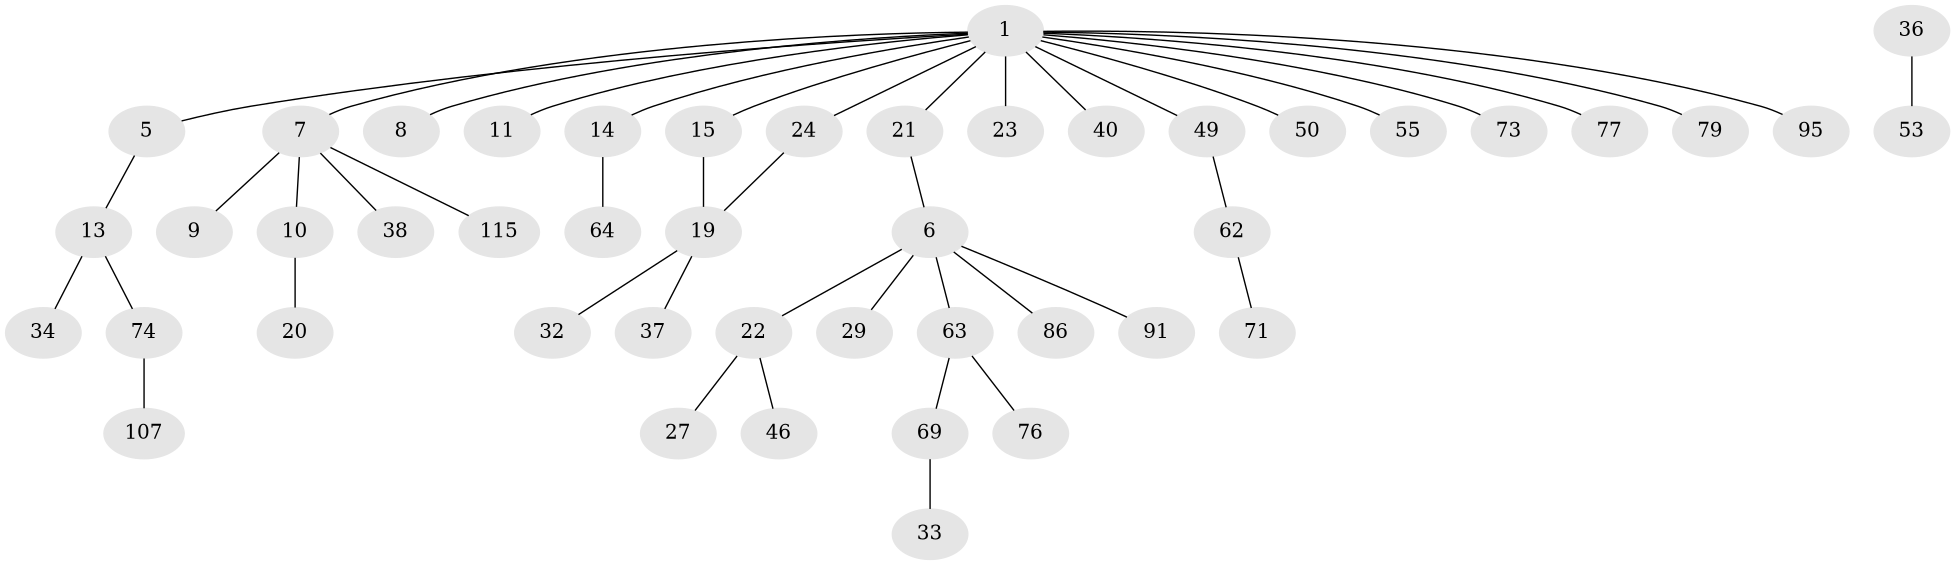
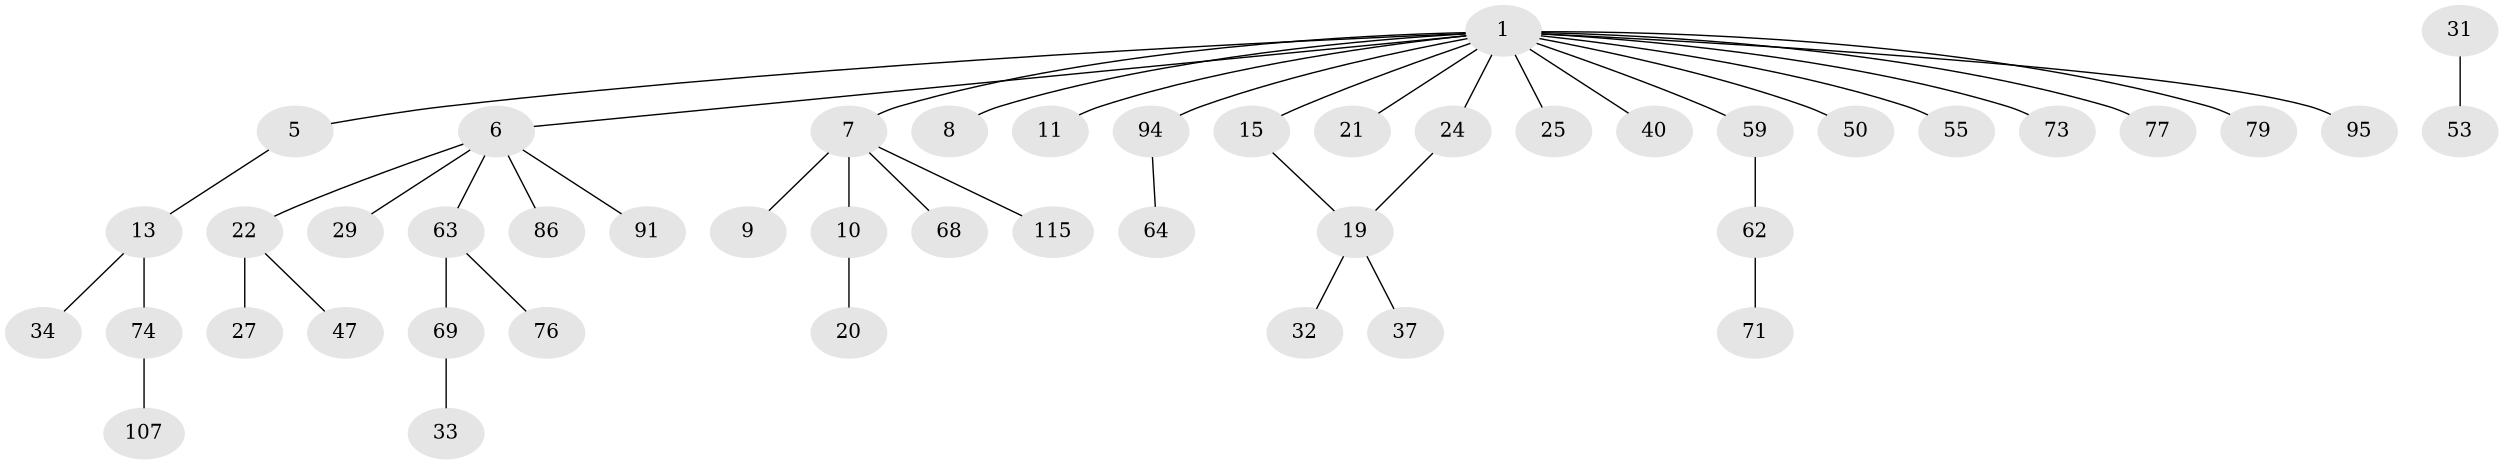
(1912, 31) -> (2460, 31)
(603, 131) -> (1151, 131)
(1006, 131) -> (1554, 131)
(1207, 131) -> (1755, 131)
(918, 182) -> (930, 88)
(396, 232) -> (950, 232)
(779, 434) -> (345, 333)
